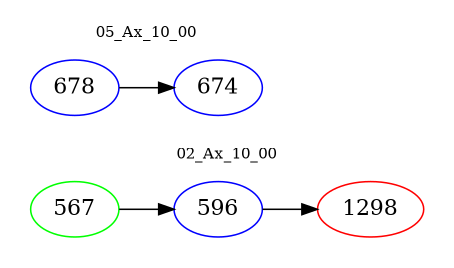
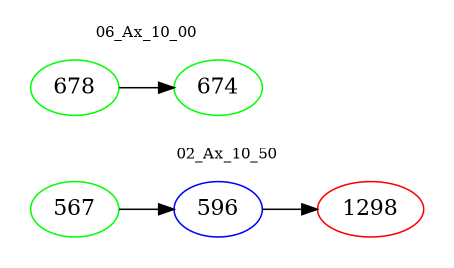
(146, 33) -> (146, 33)
(75, 88) -> (75, 88)
(218, 88) -> (218, 88)
(227, 155) -> (227, 155)
